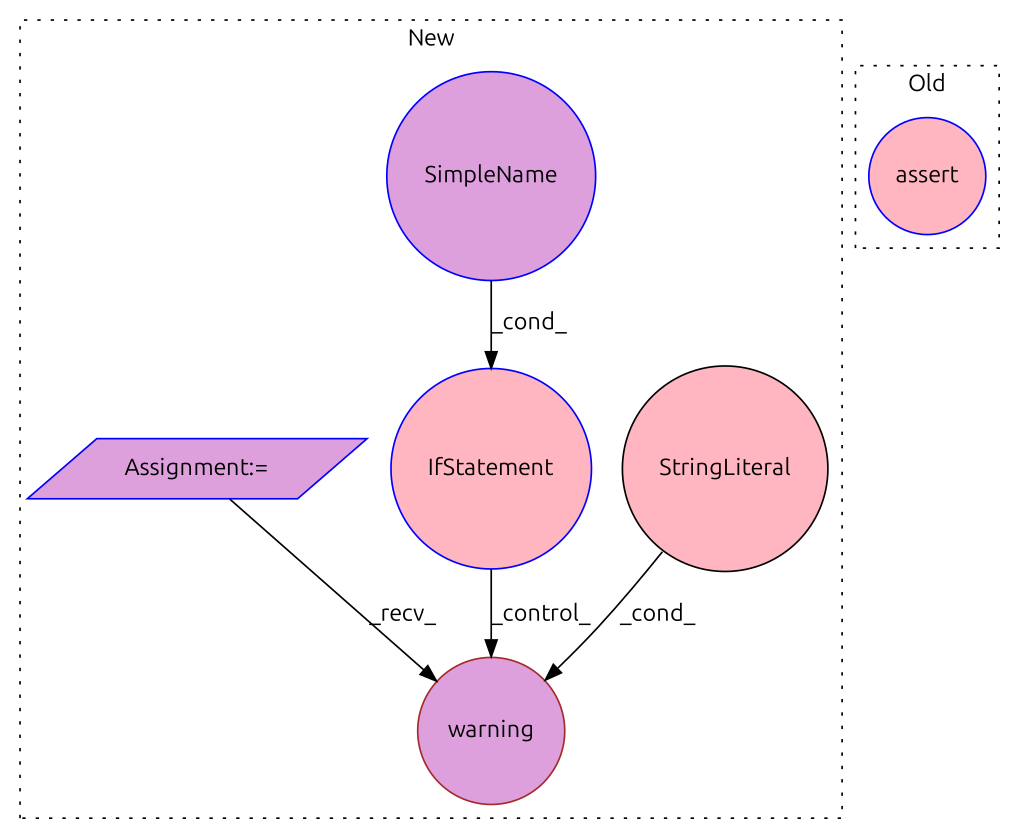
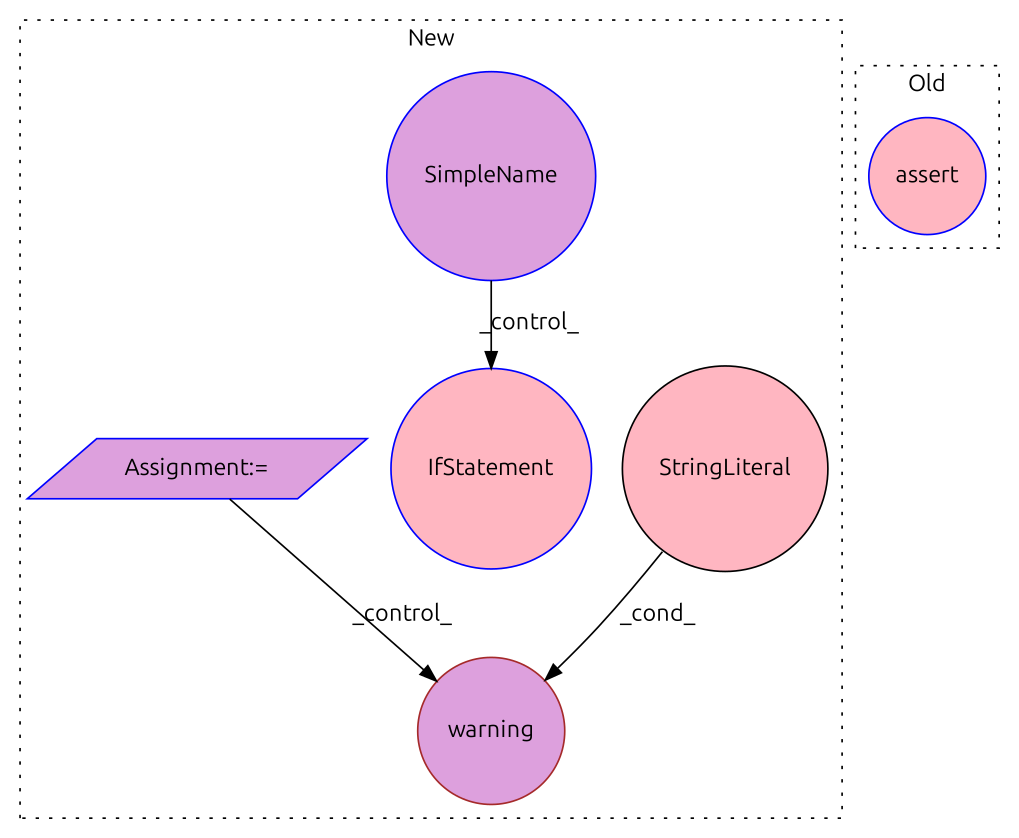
(530, 323) -> (530, 323)
(491, 604) -> none
(403, 614) -> (403, 614)
